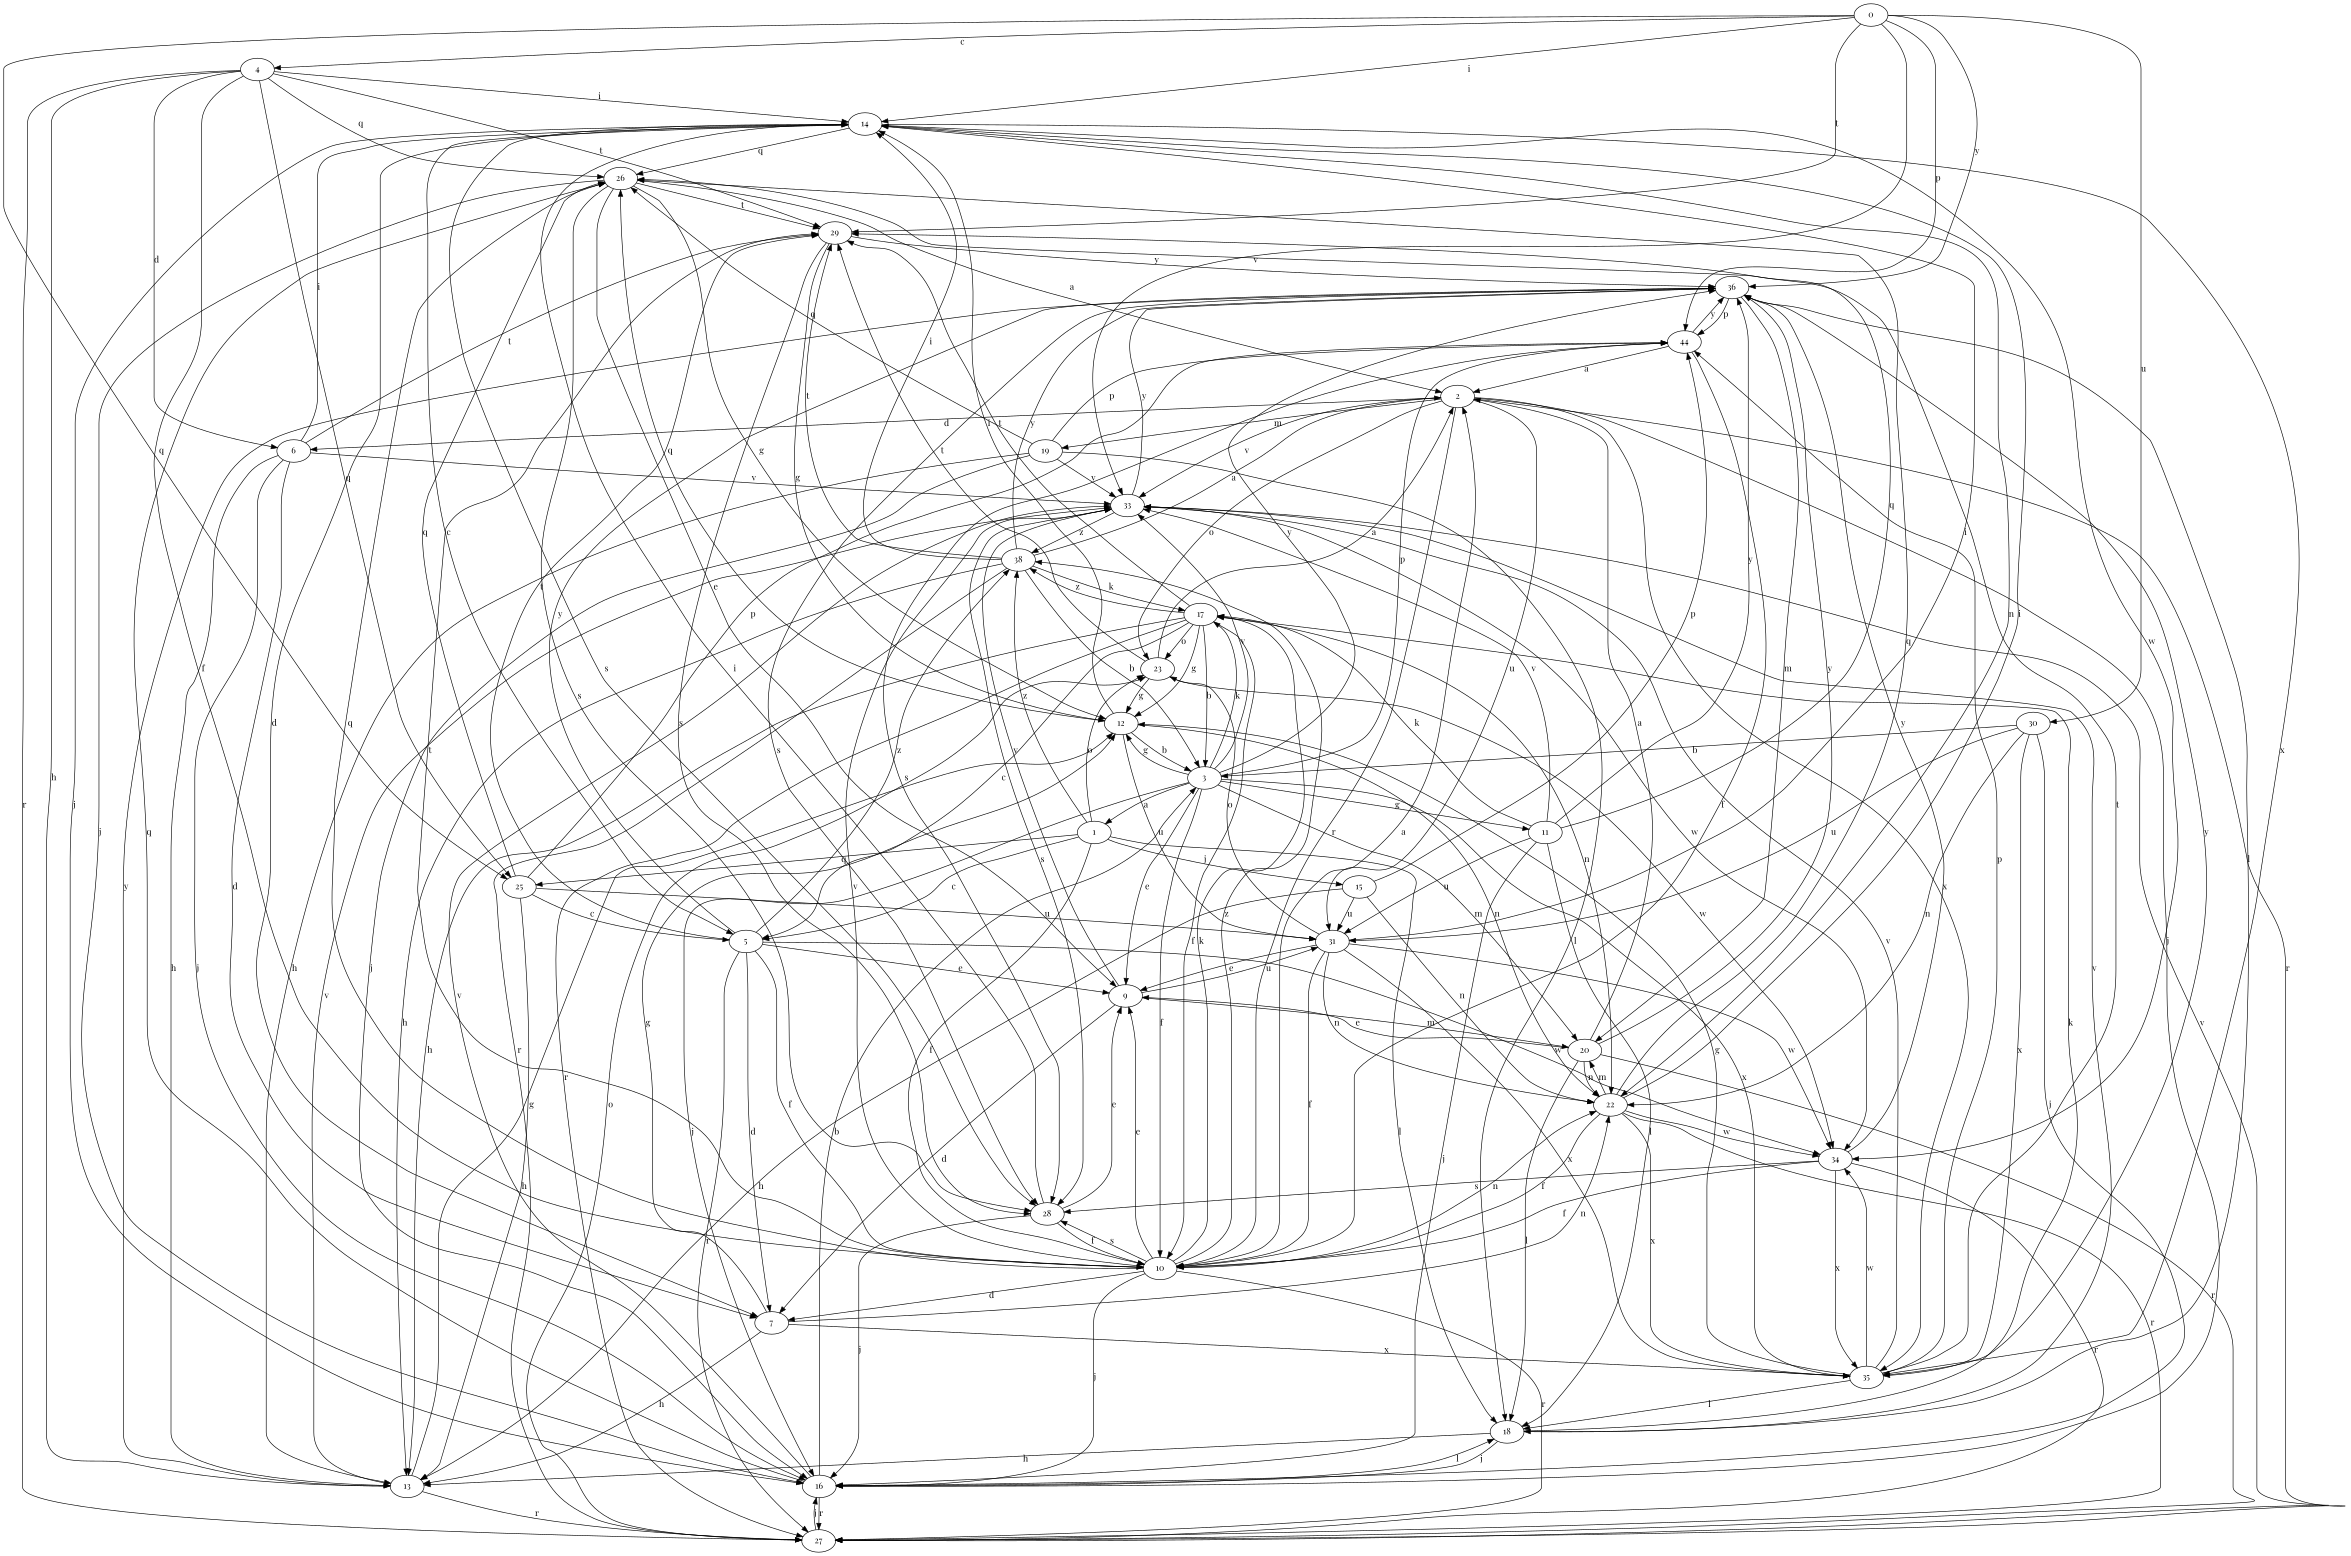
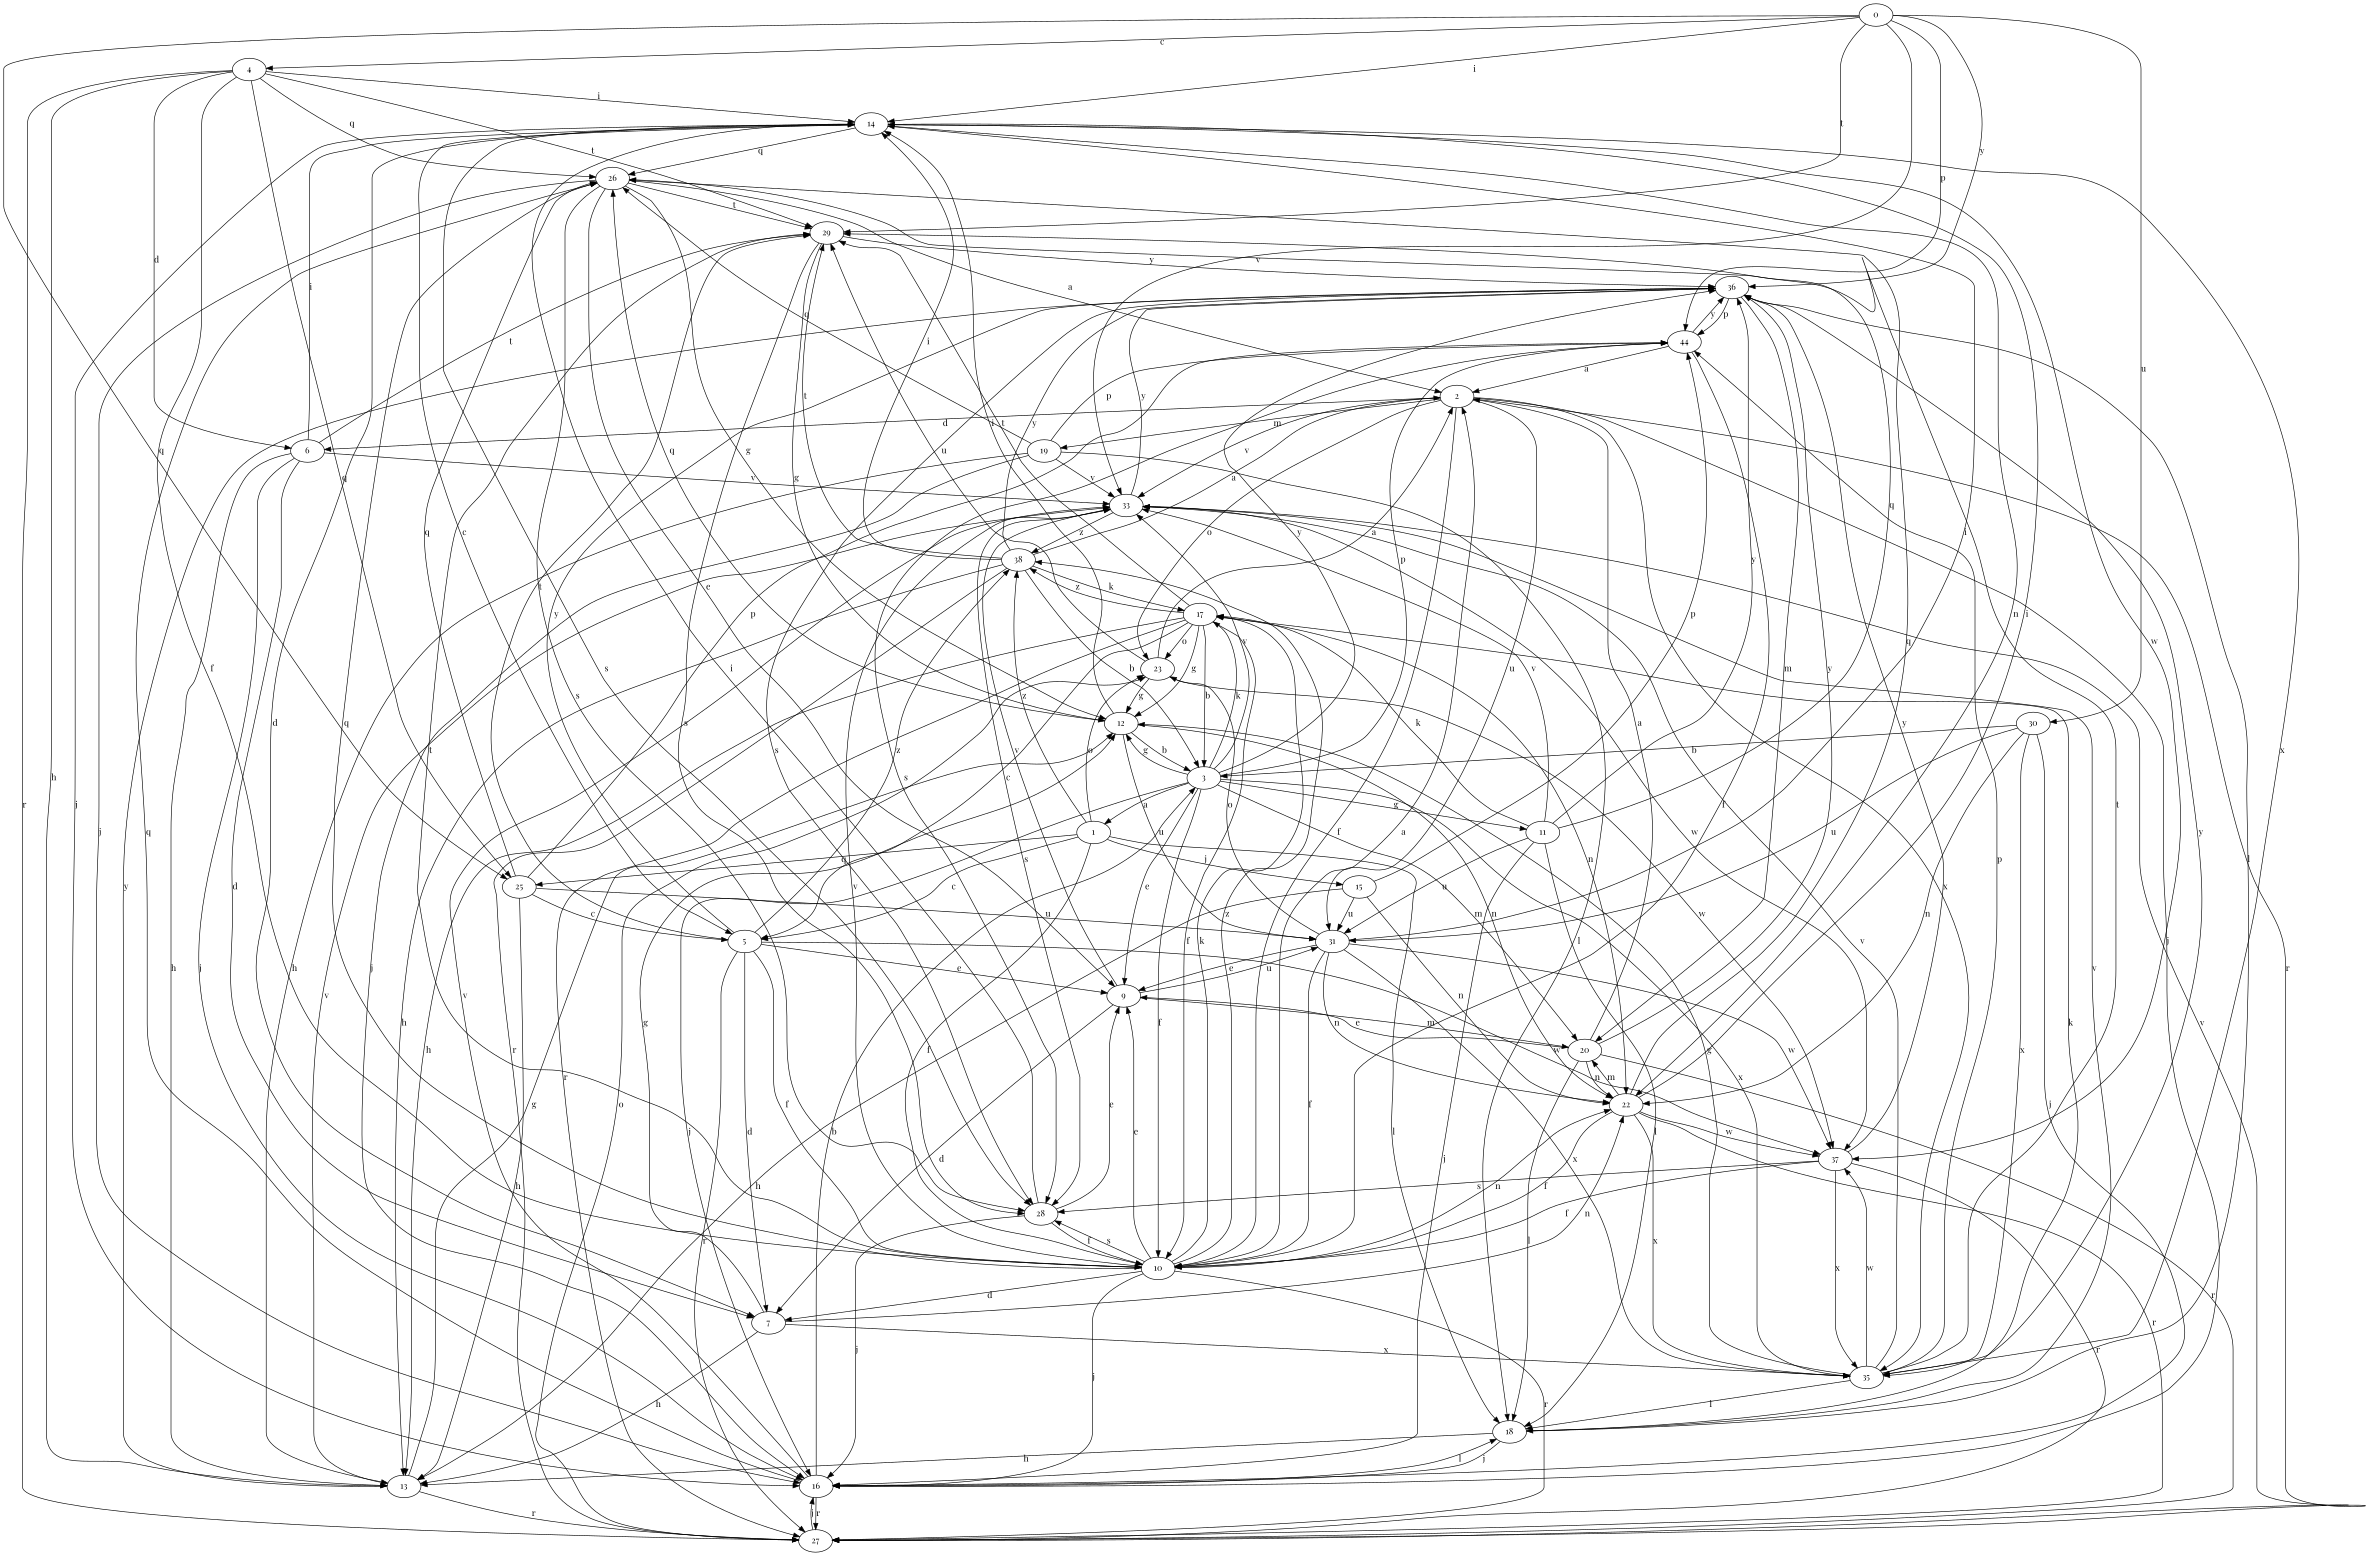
(943, 451) -> (944, 451)
(1334, 832) -> (1339, 832)
(1835, 1159) -> (1835, 1159)
